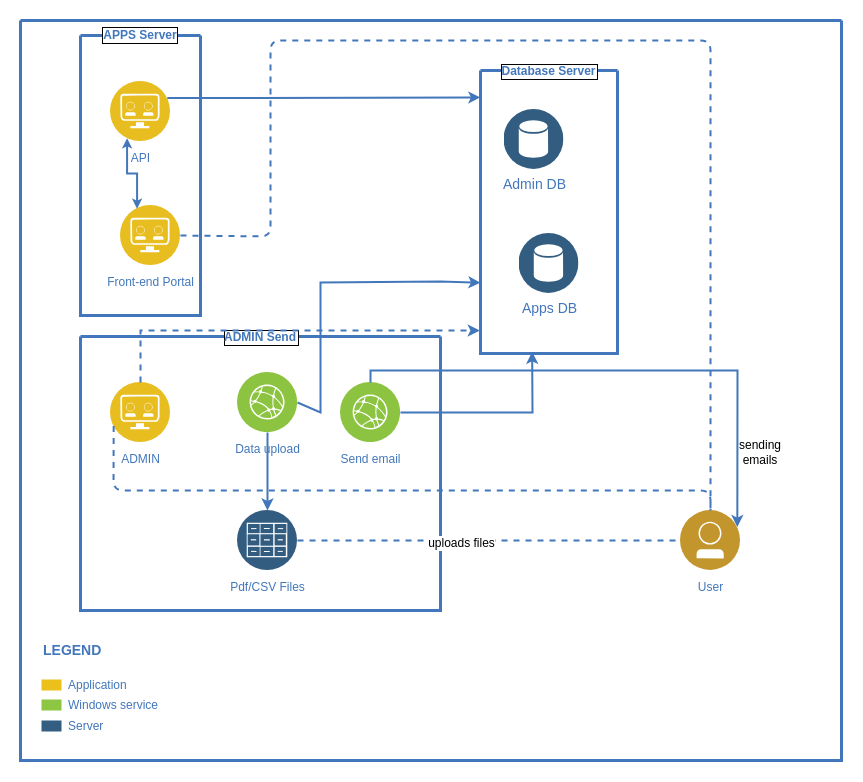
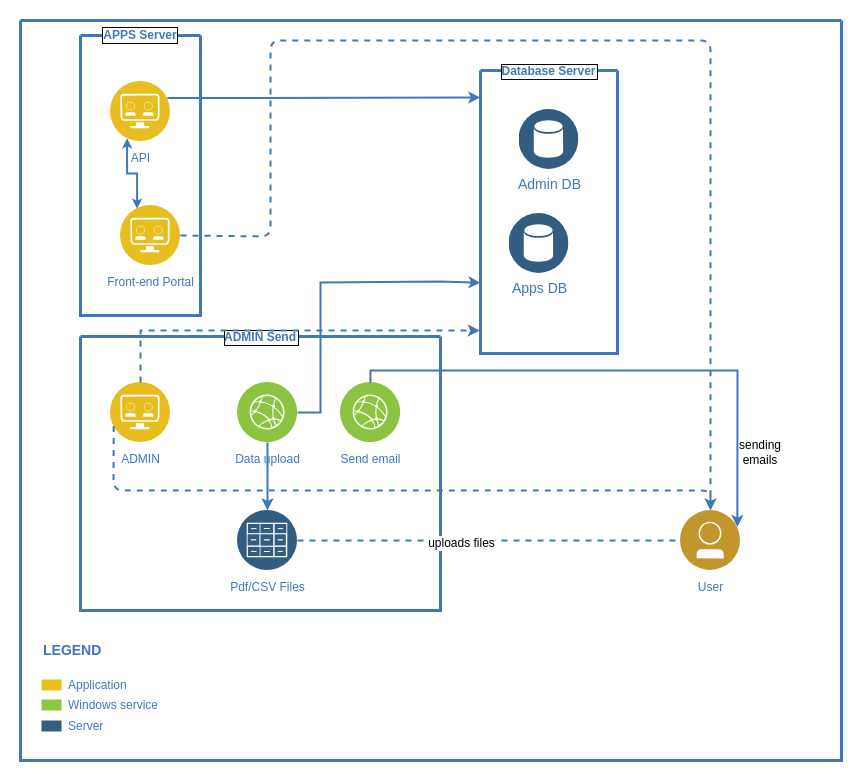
(534, 140) -> (549, 140)
(549, 264) -> (539, 244)
(268, 403) -> (268, 413)
(493, 413) -> none
(706, 491) -> (706, 491)
